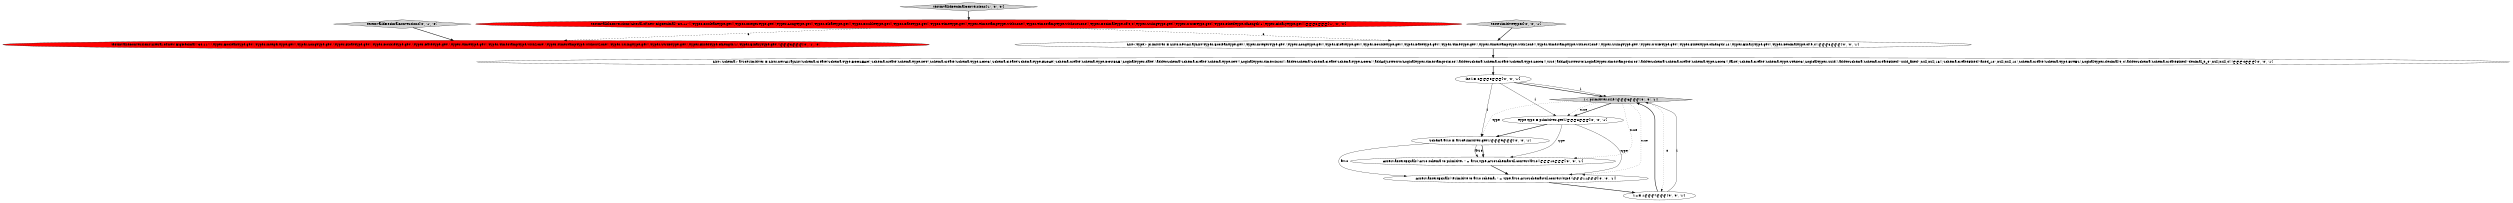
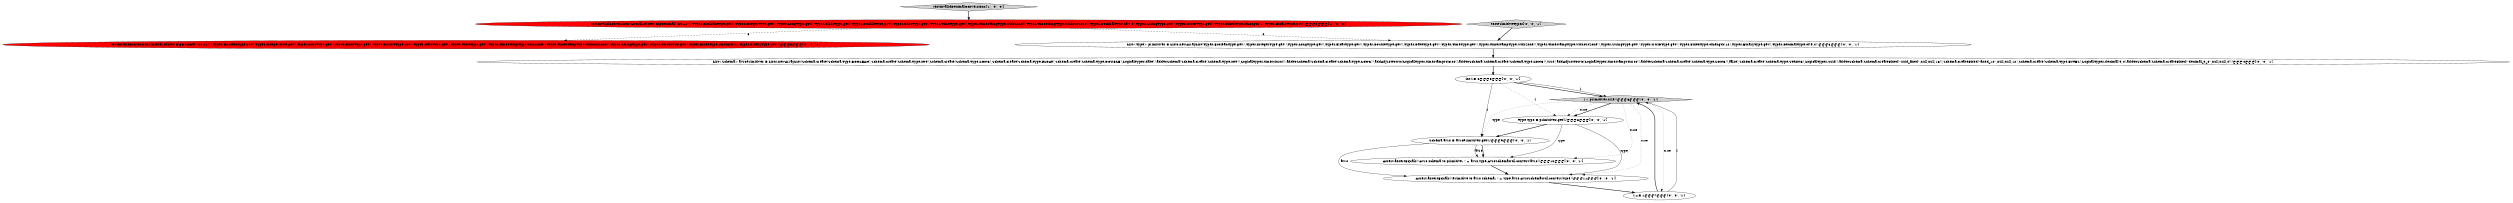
(402, 24) -> none
(1527, 99) -> (1527, 99)
(1668, 151) -> (1668, 151)
